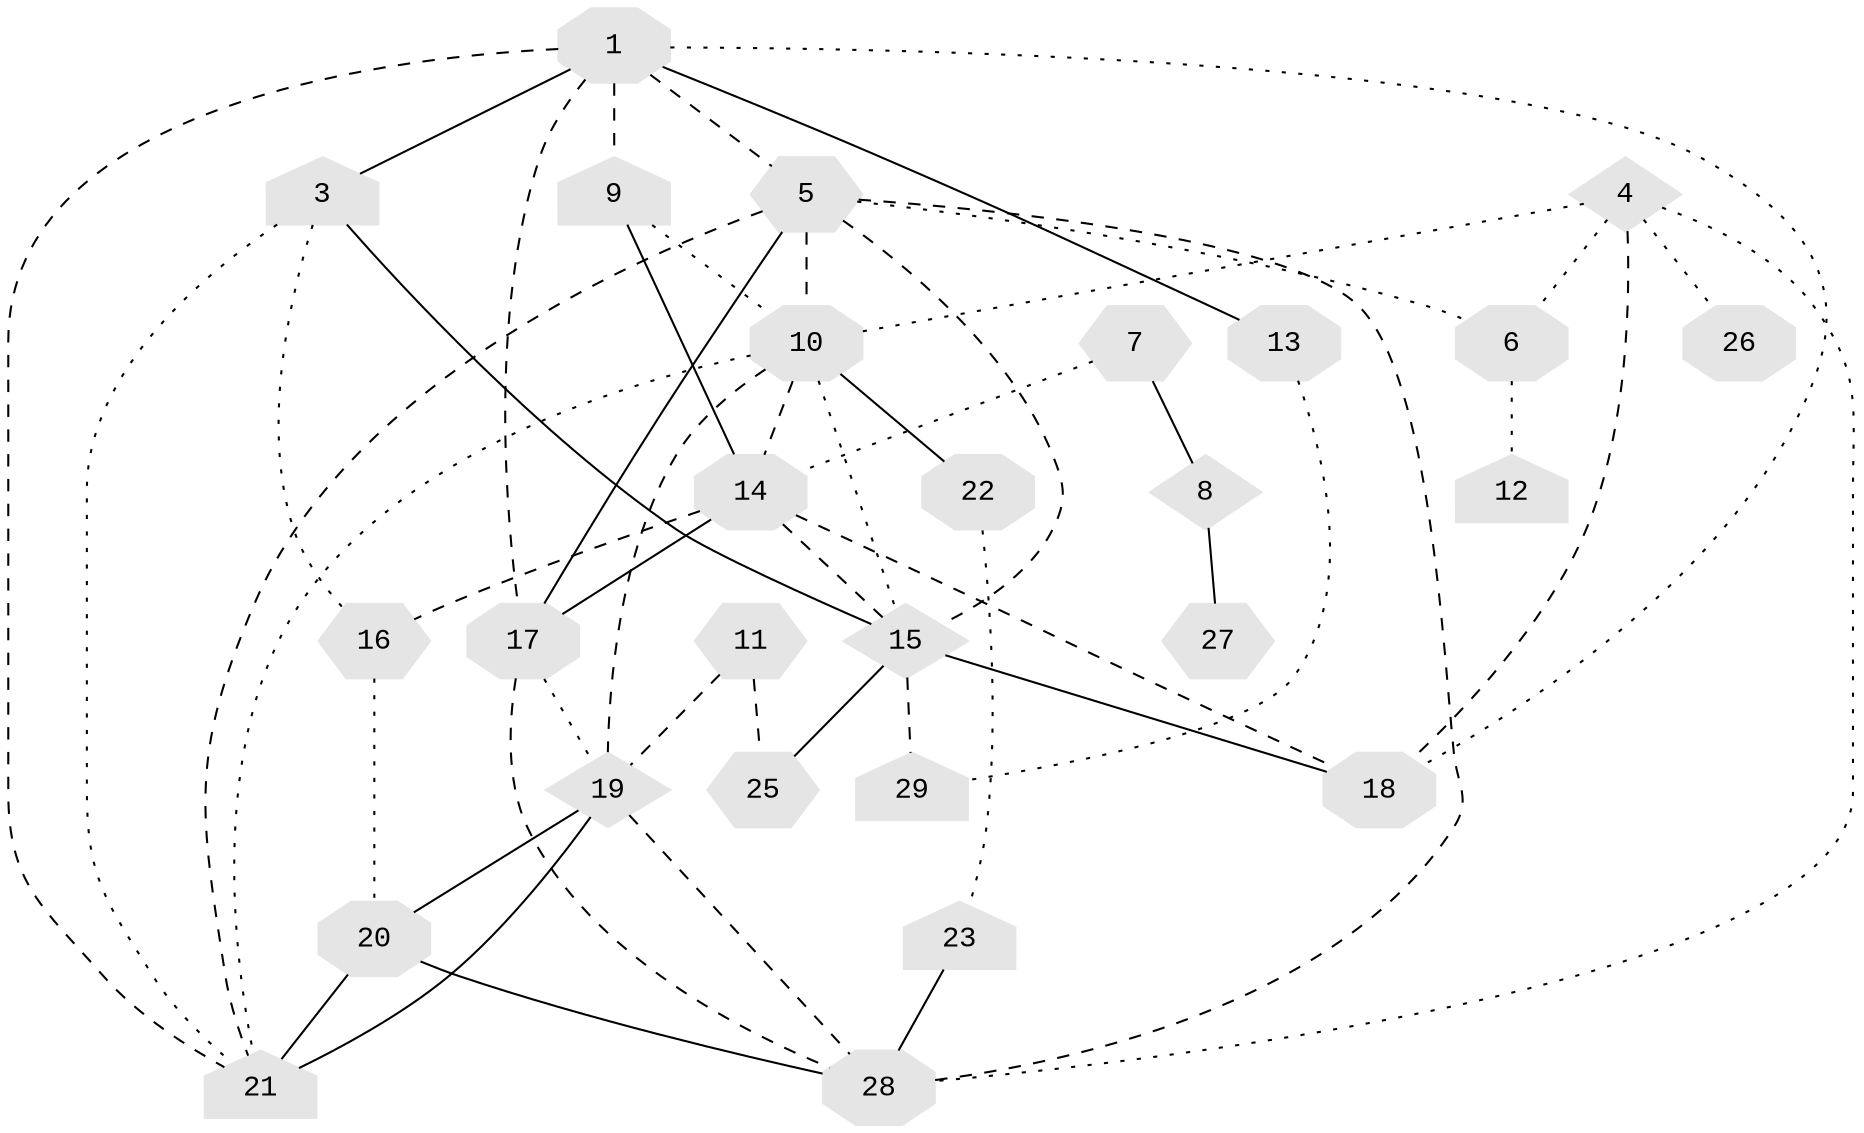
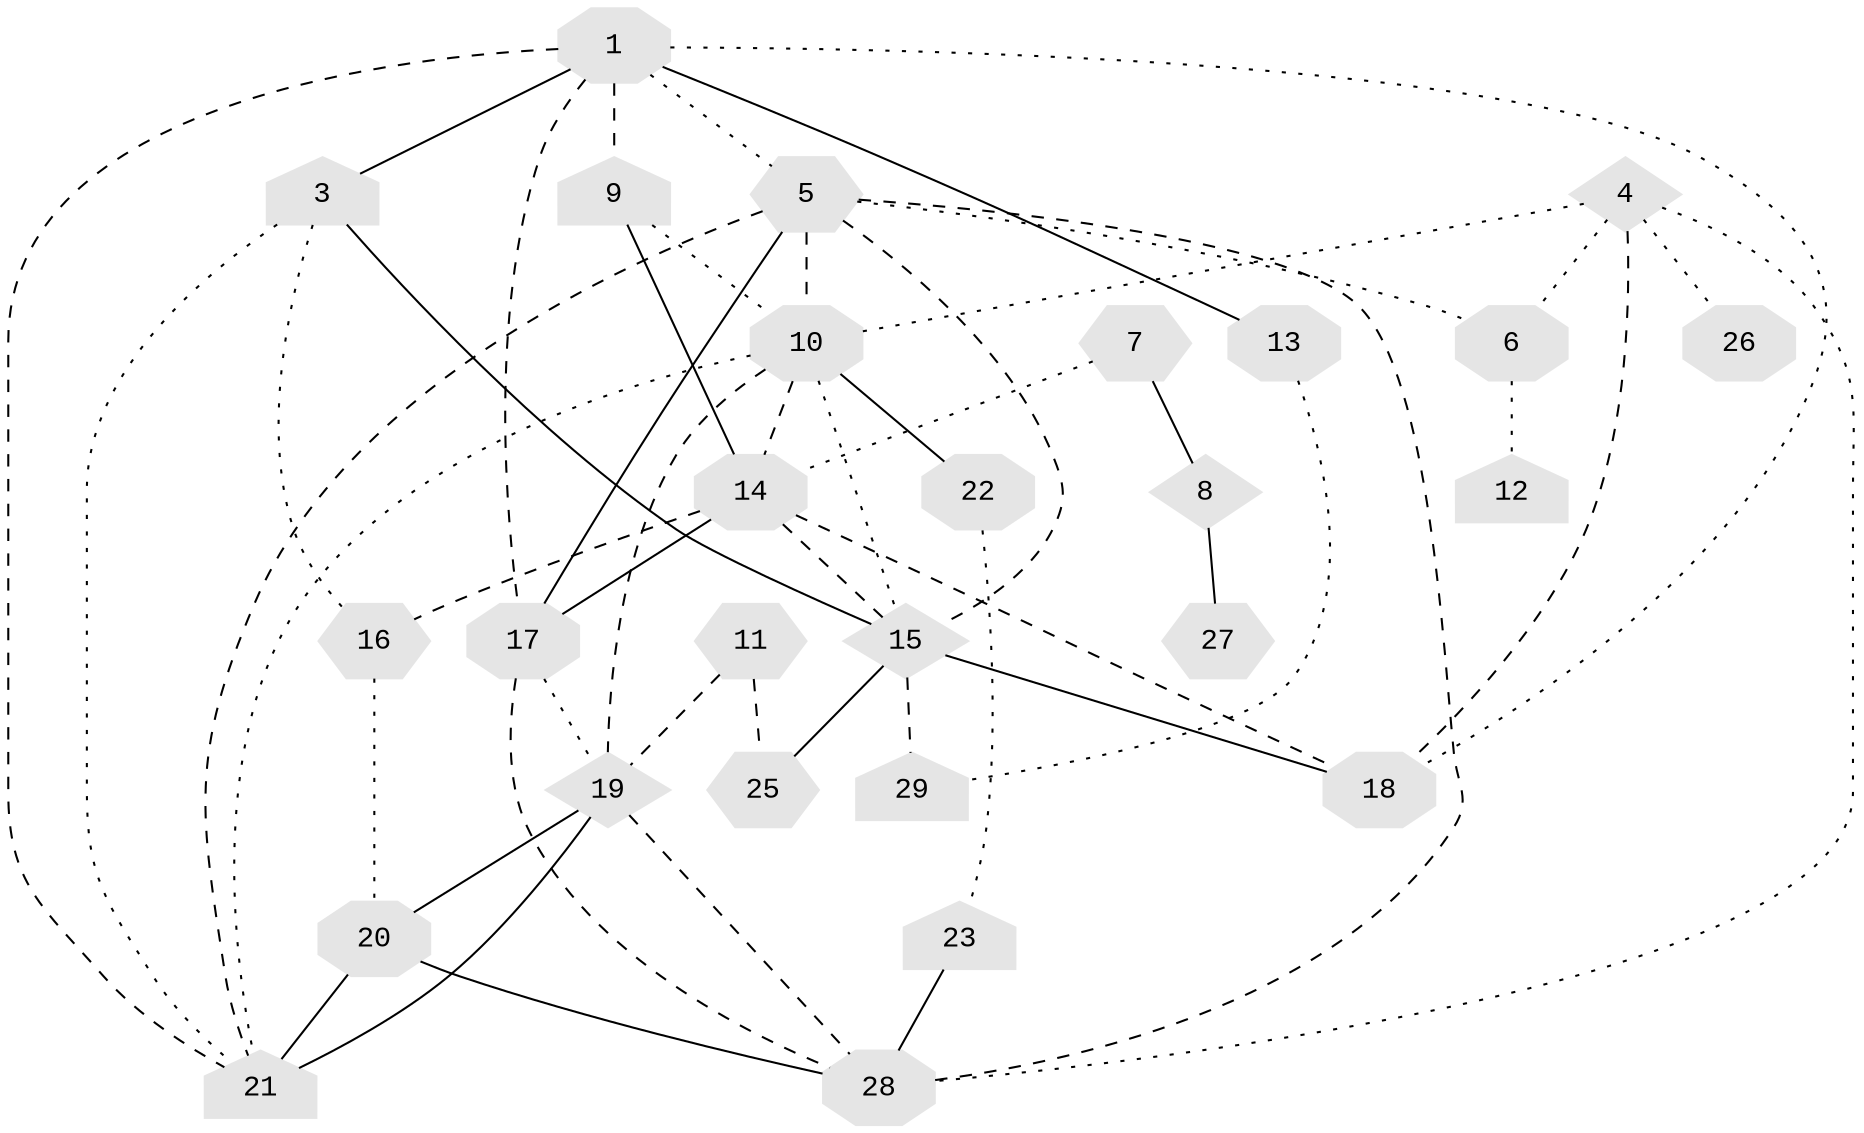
(711, 120) -> (711, 120)
